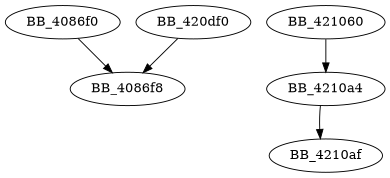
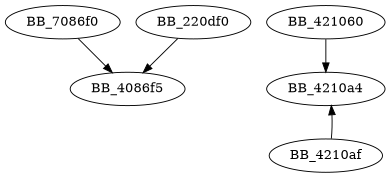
(63, 22) -> (63, 22)
(193, 22) -> (193, 22)
(128, 89) -> (128, 89)
(320, 117) -> (332, 127)
